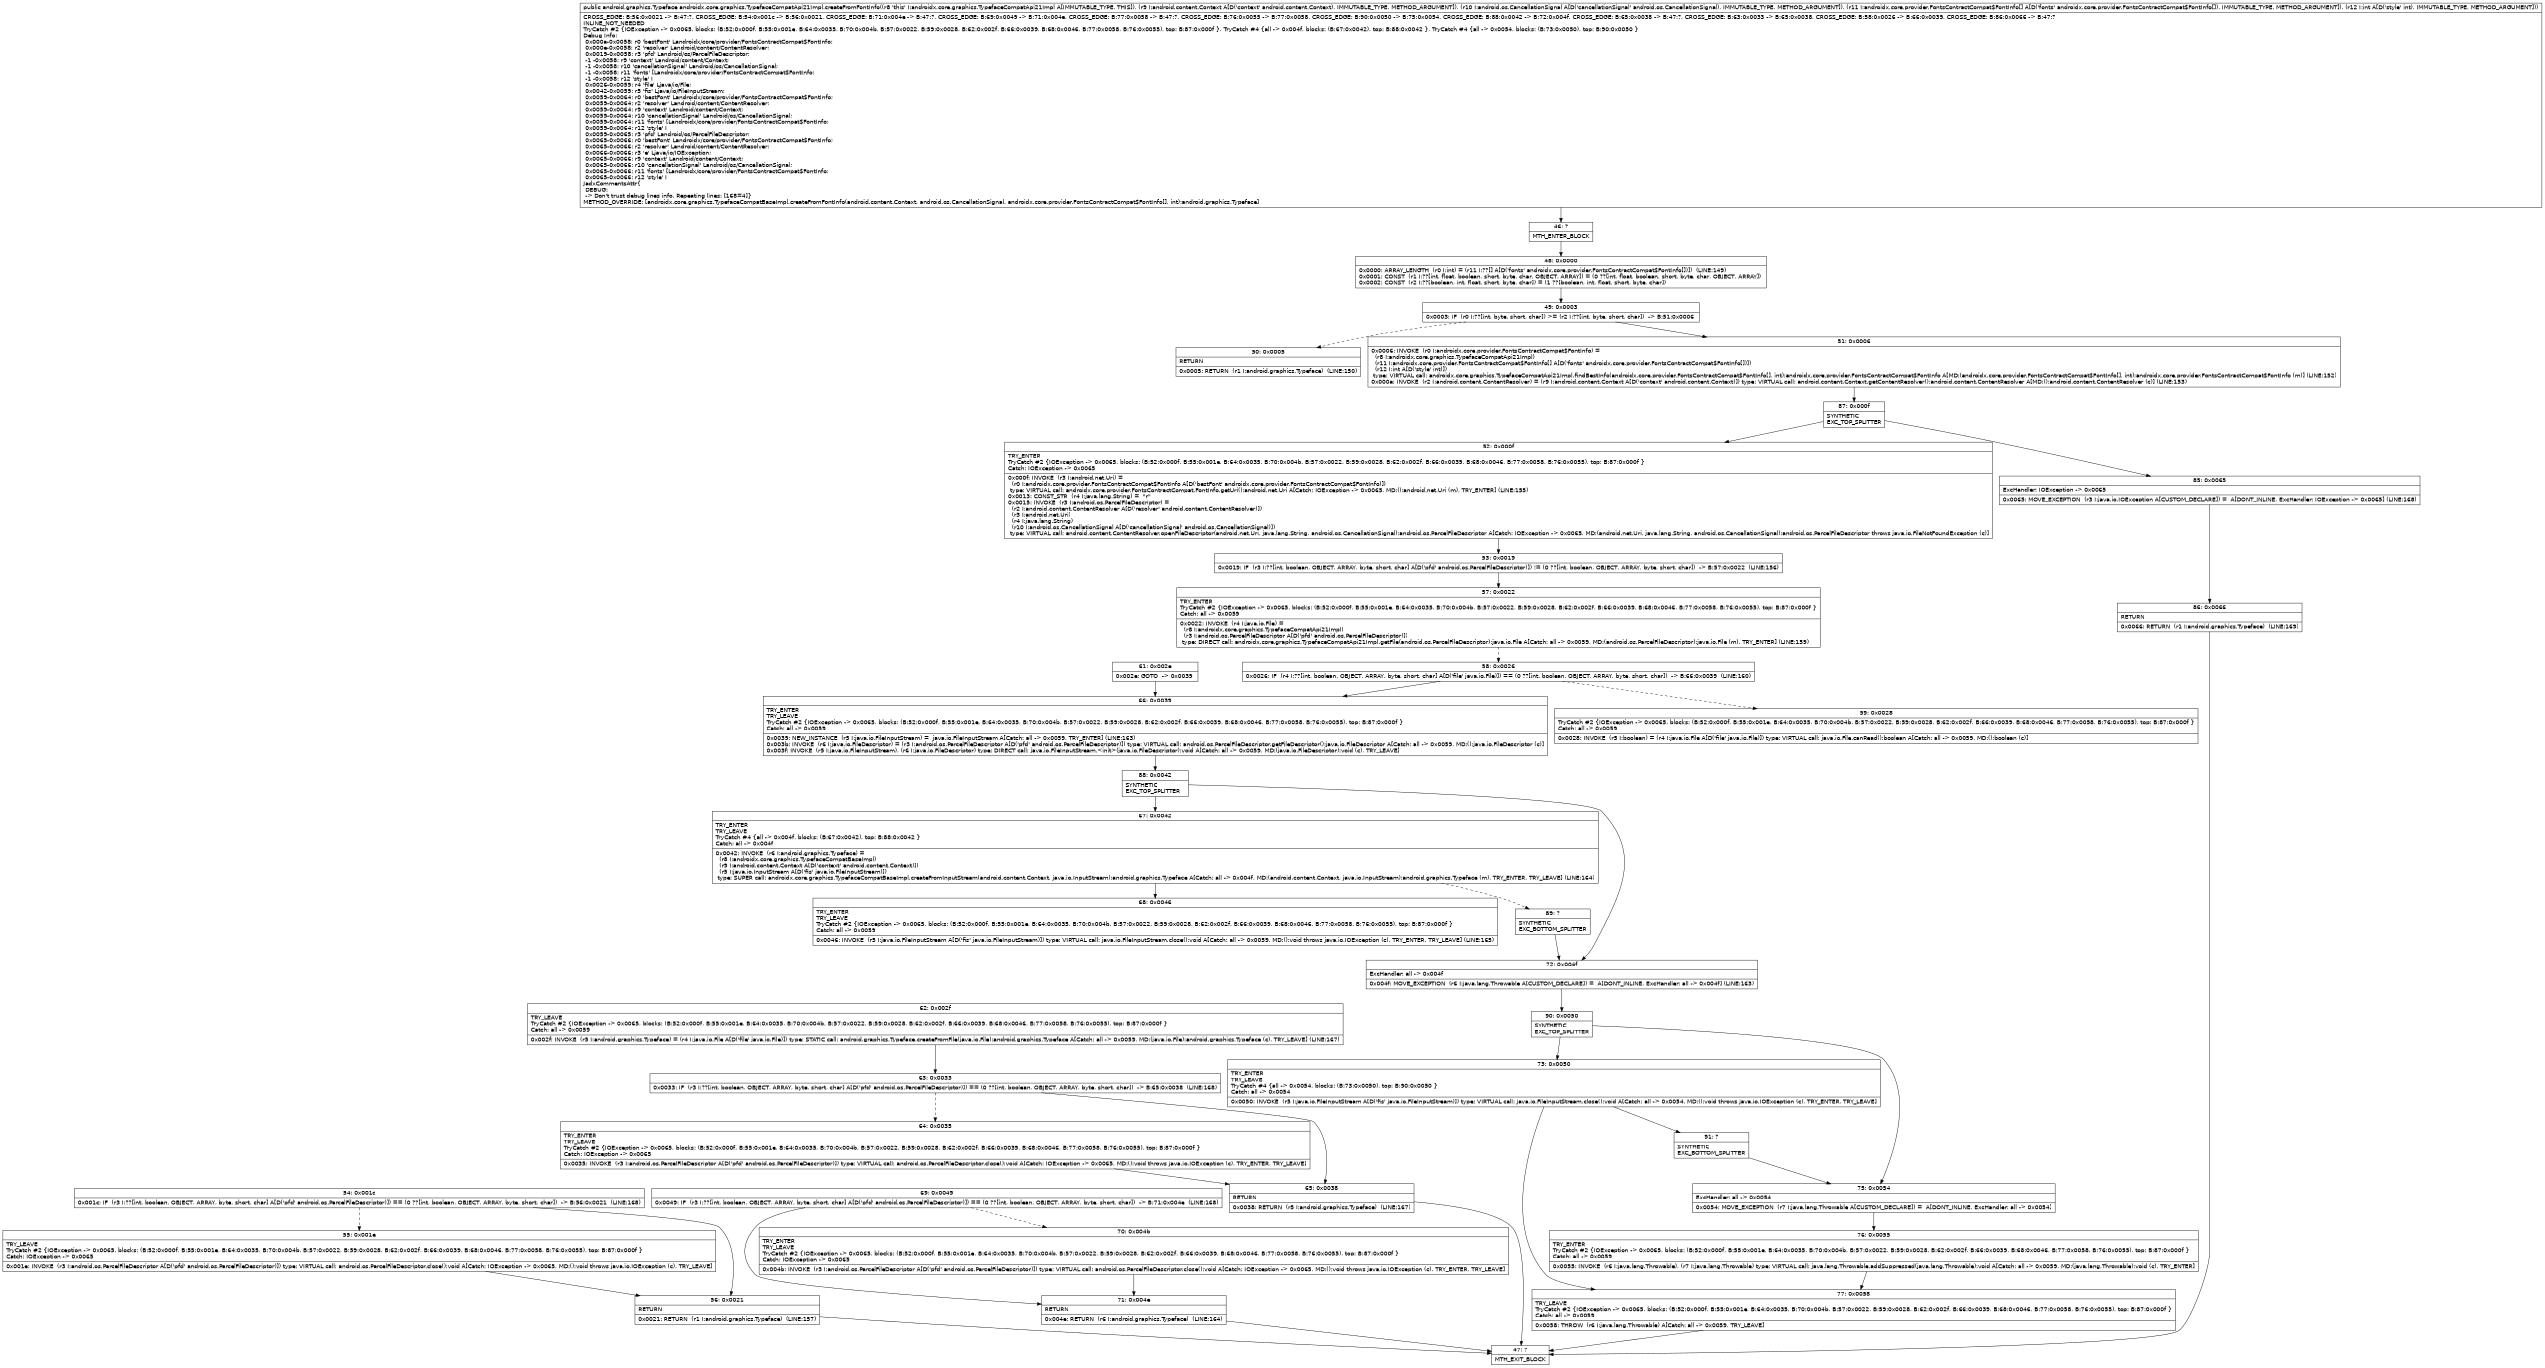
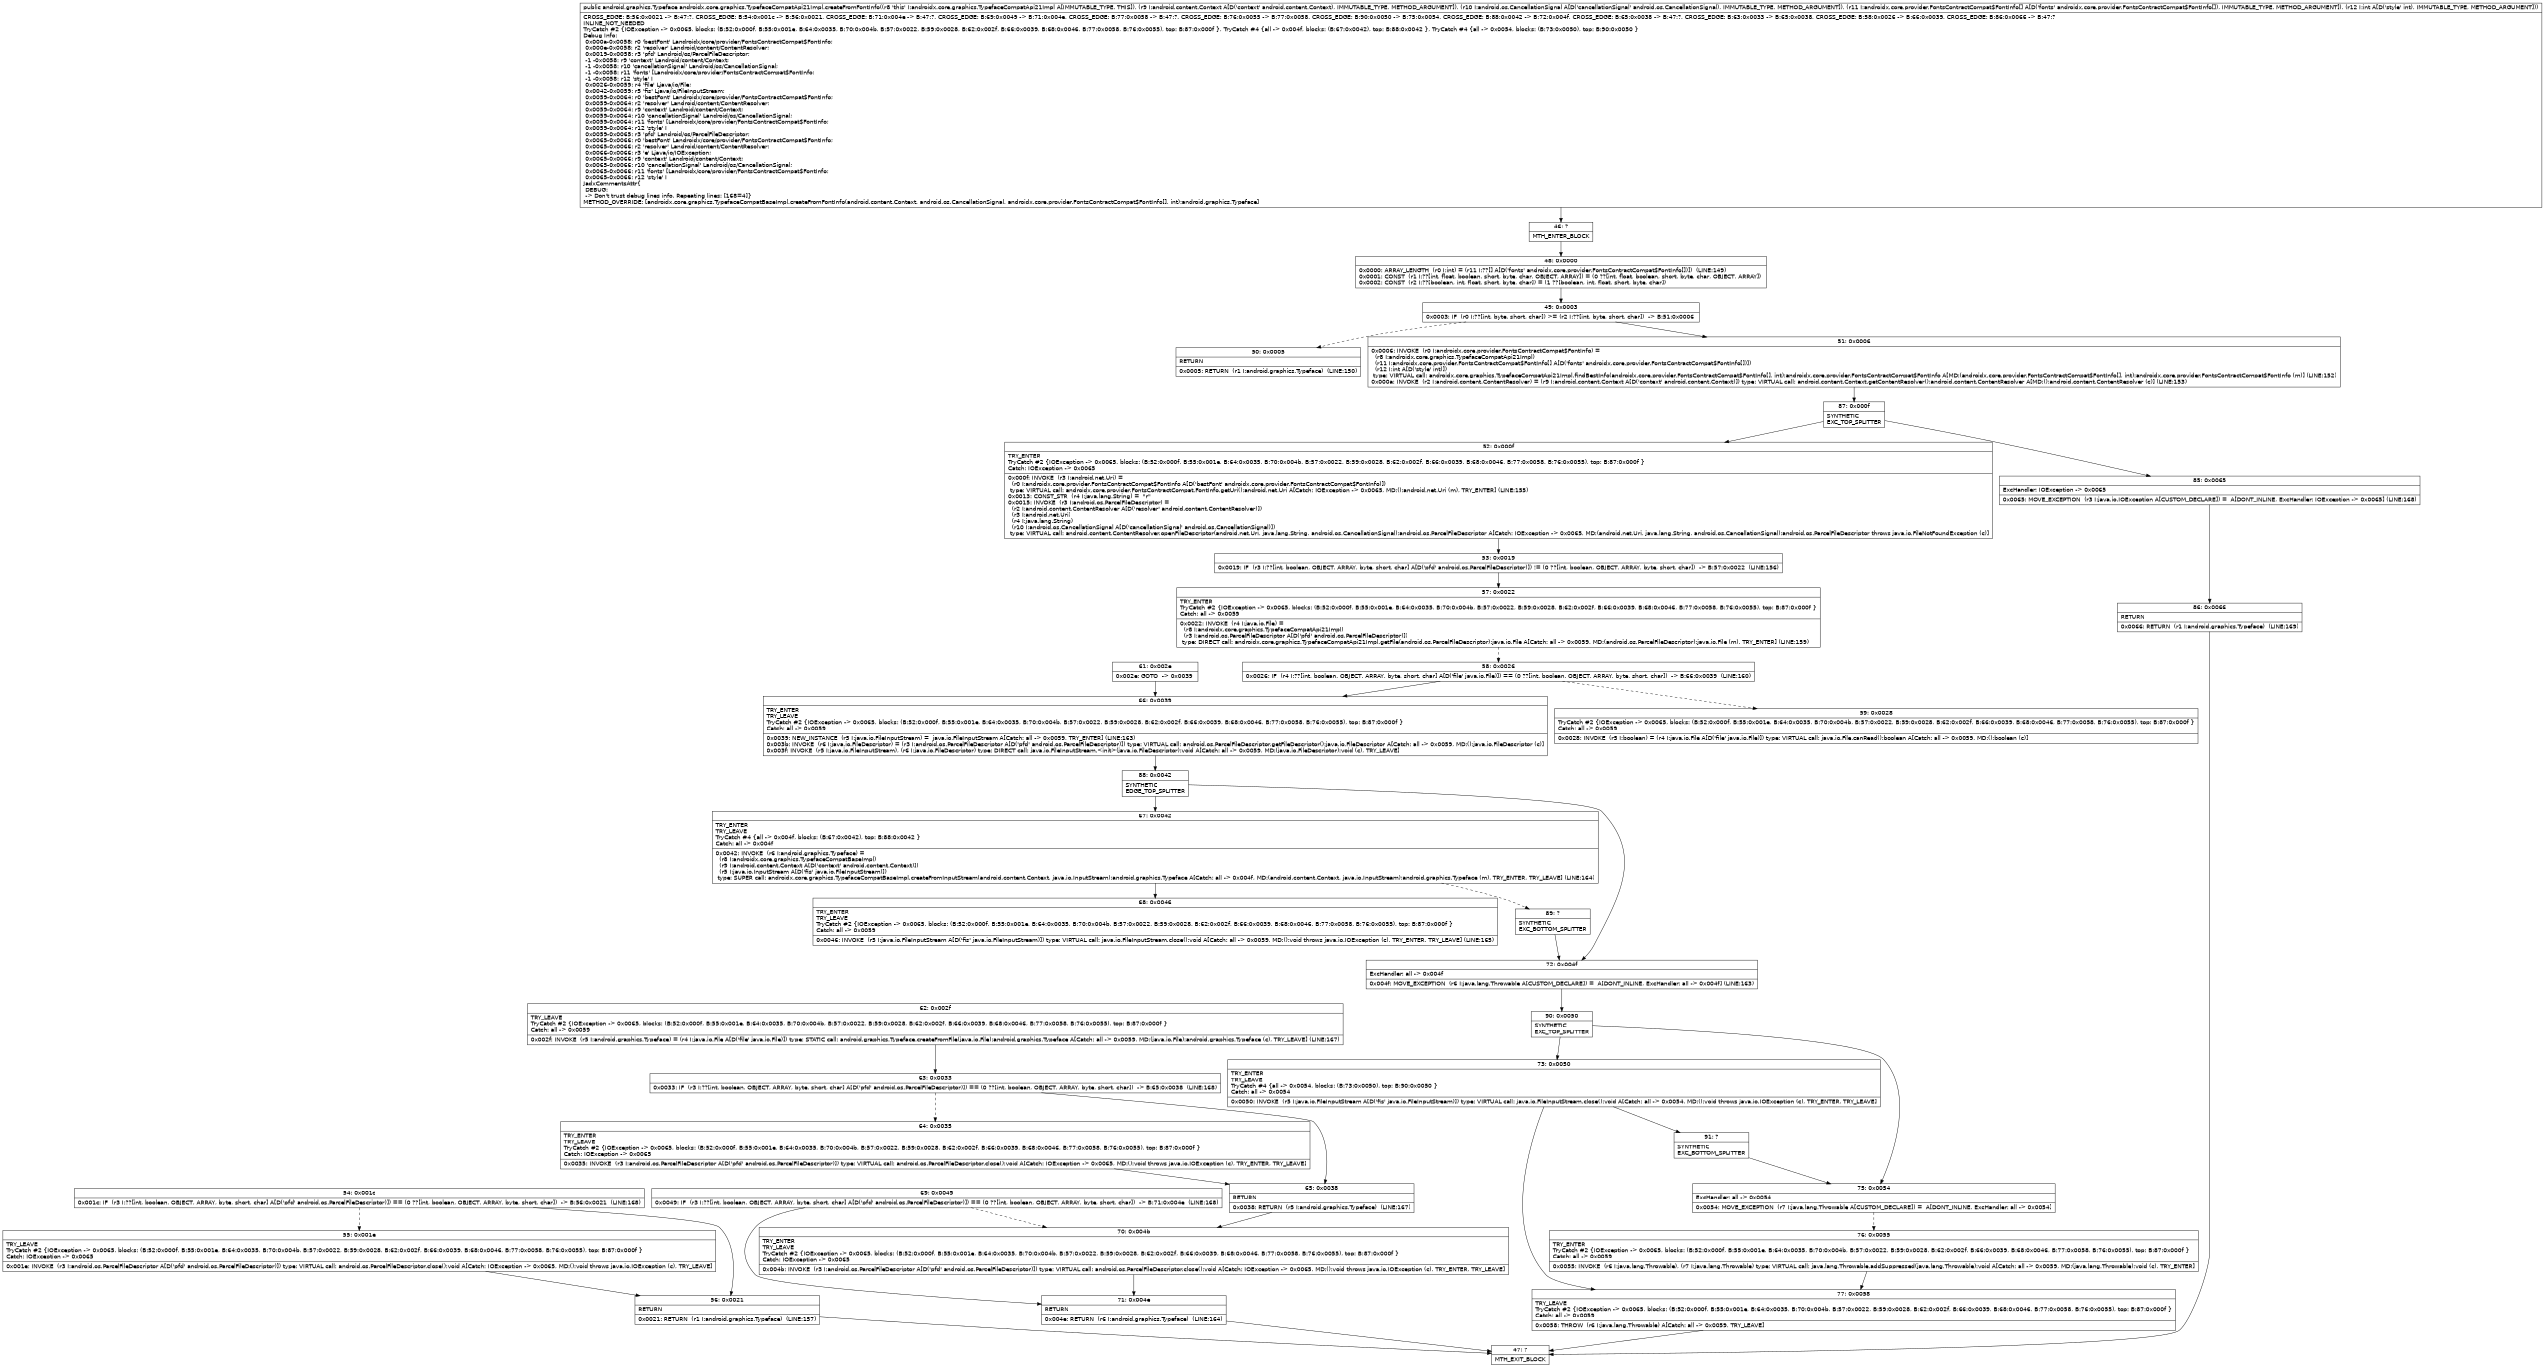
(1153, 791) -> (1155, 791)
(1874, 1219) -> (1874, 1219)
(1515, 1233) -> (1247, 1219)
